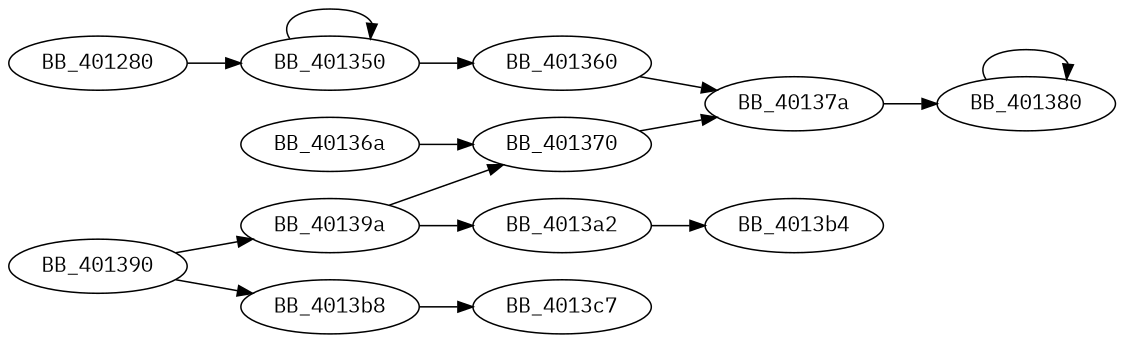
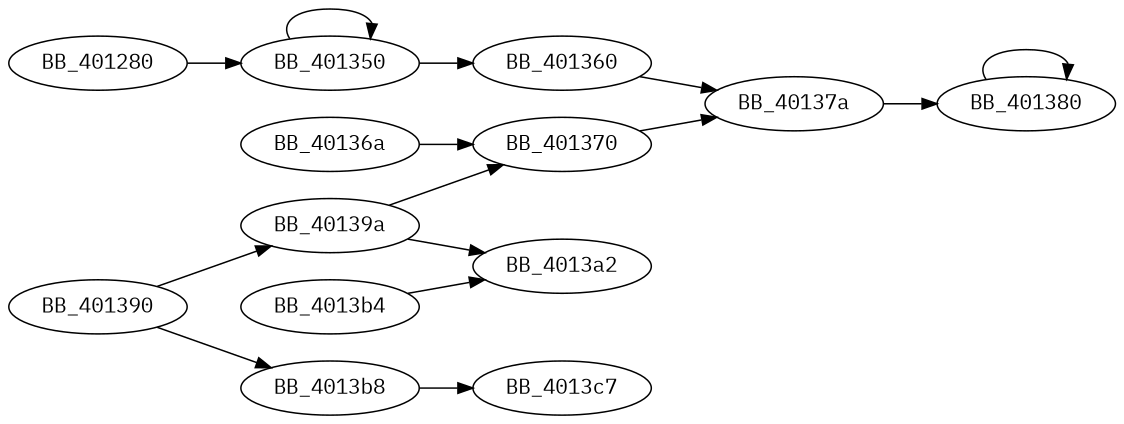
(671, 226) -> (439, 288)
